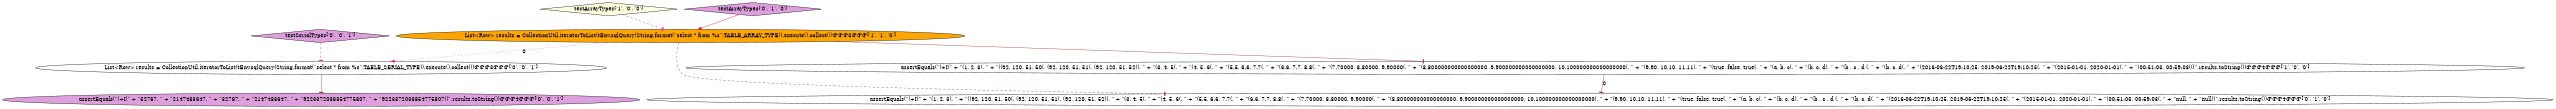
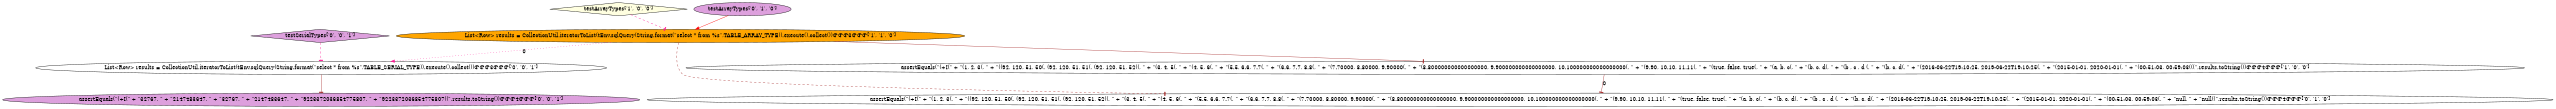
(753, 9) -> (742, 9)
